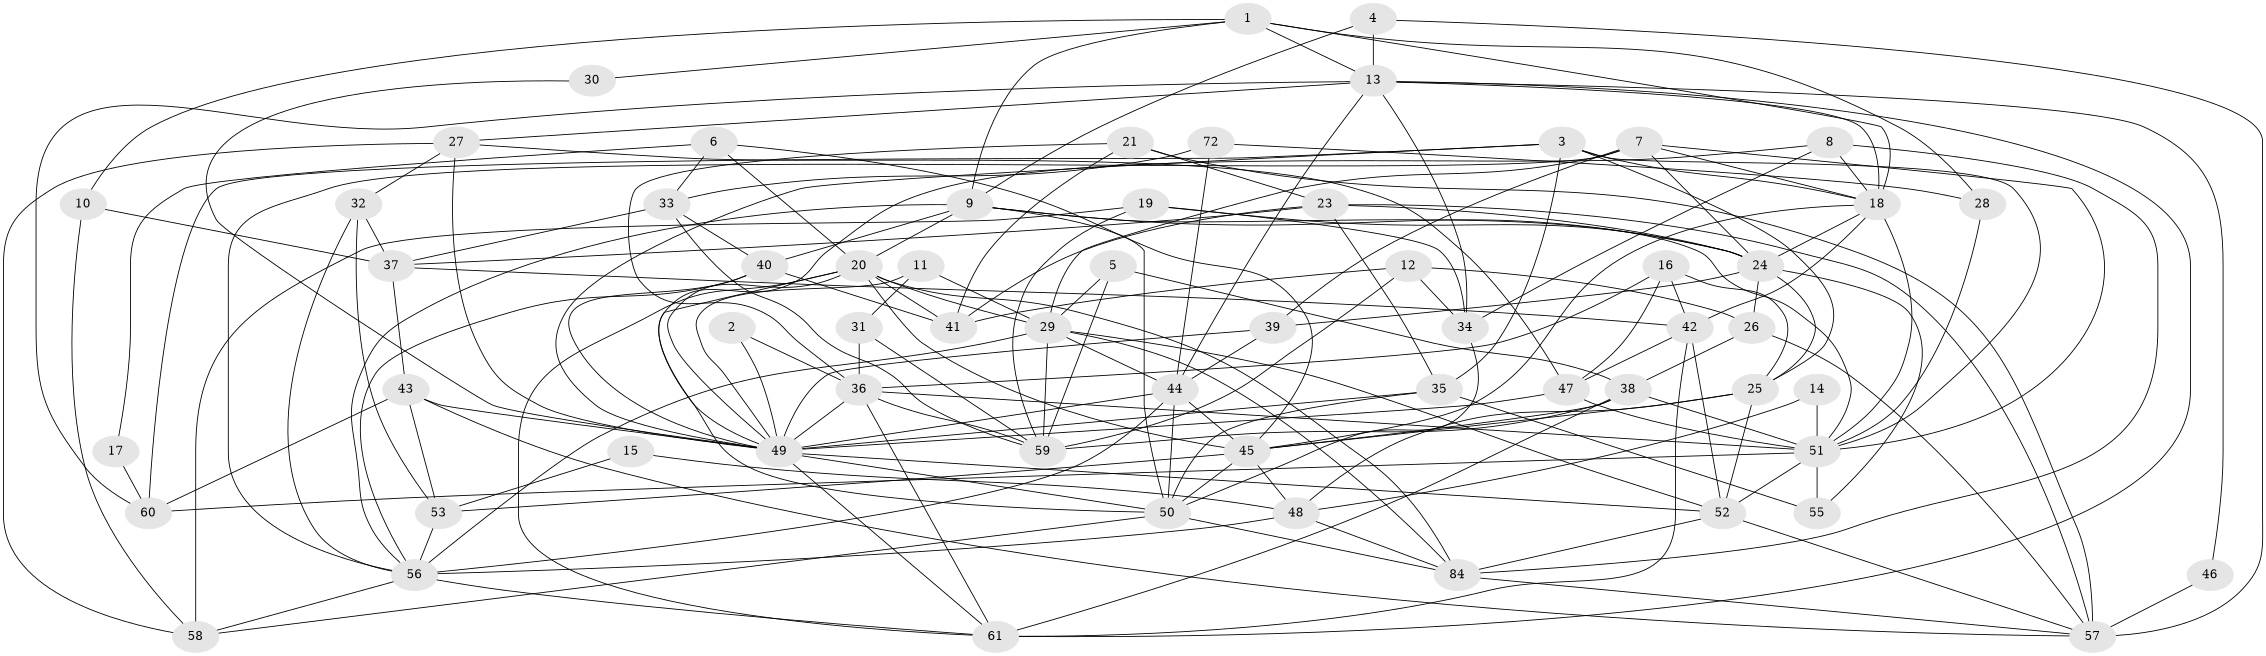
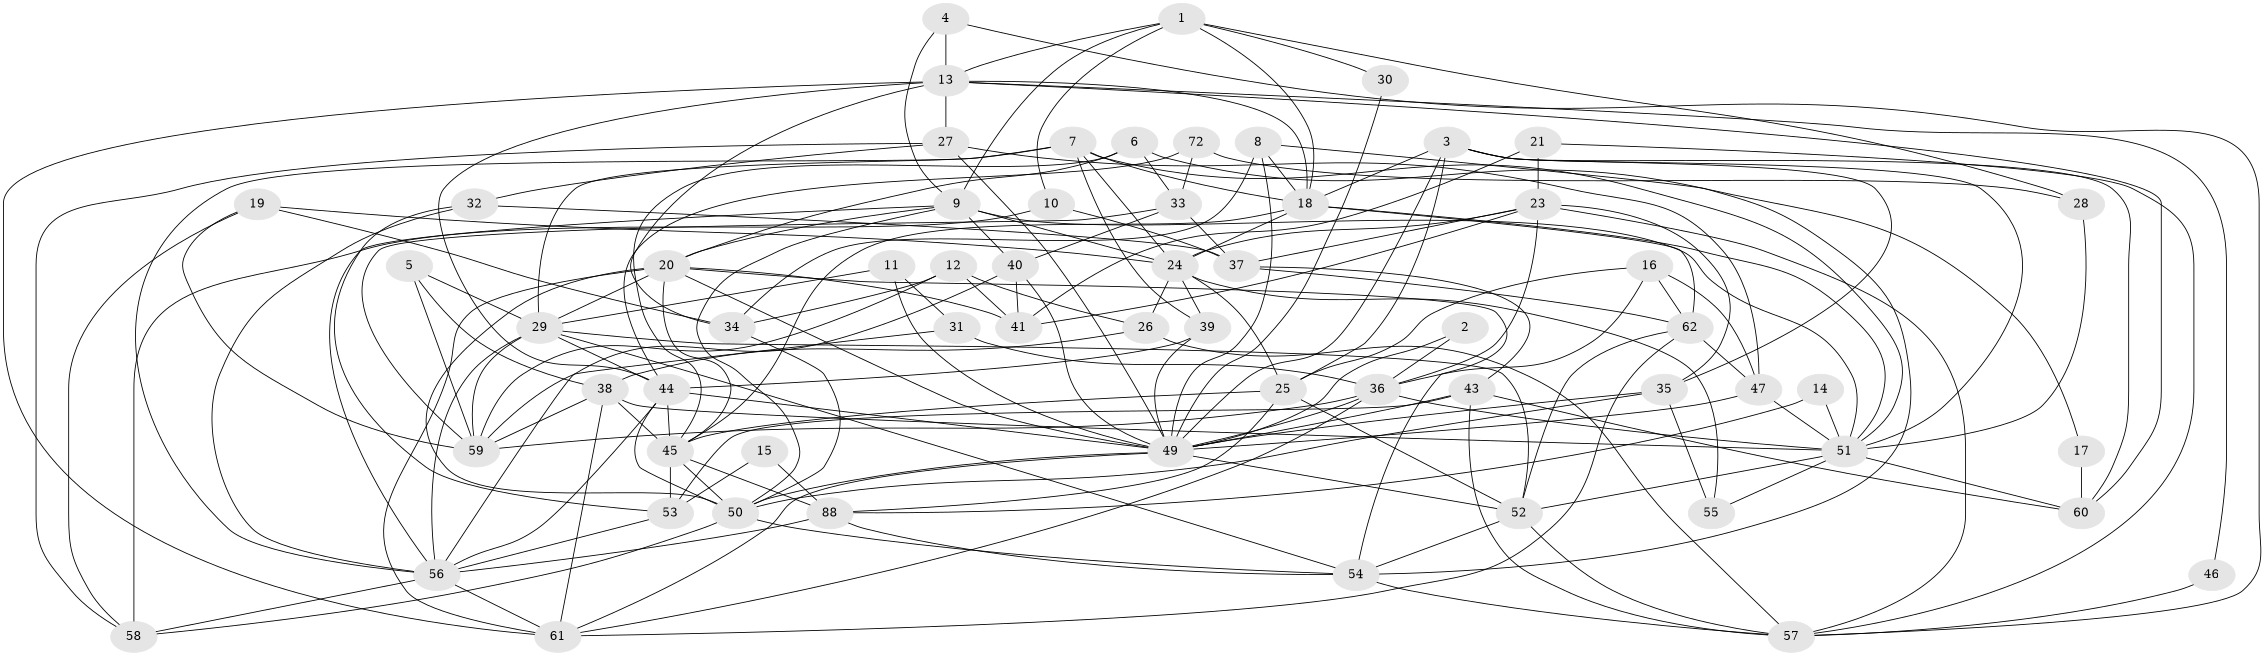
(685, 172) -> (1501, 338)
(1690, 328) -> (1690, 328)
(1296, 513) -> (830, 513)
(1457, 575) -> (1356, 575)
